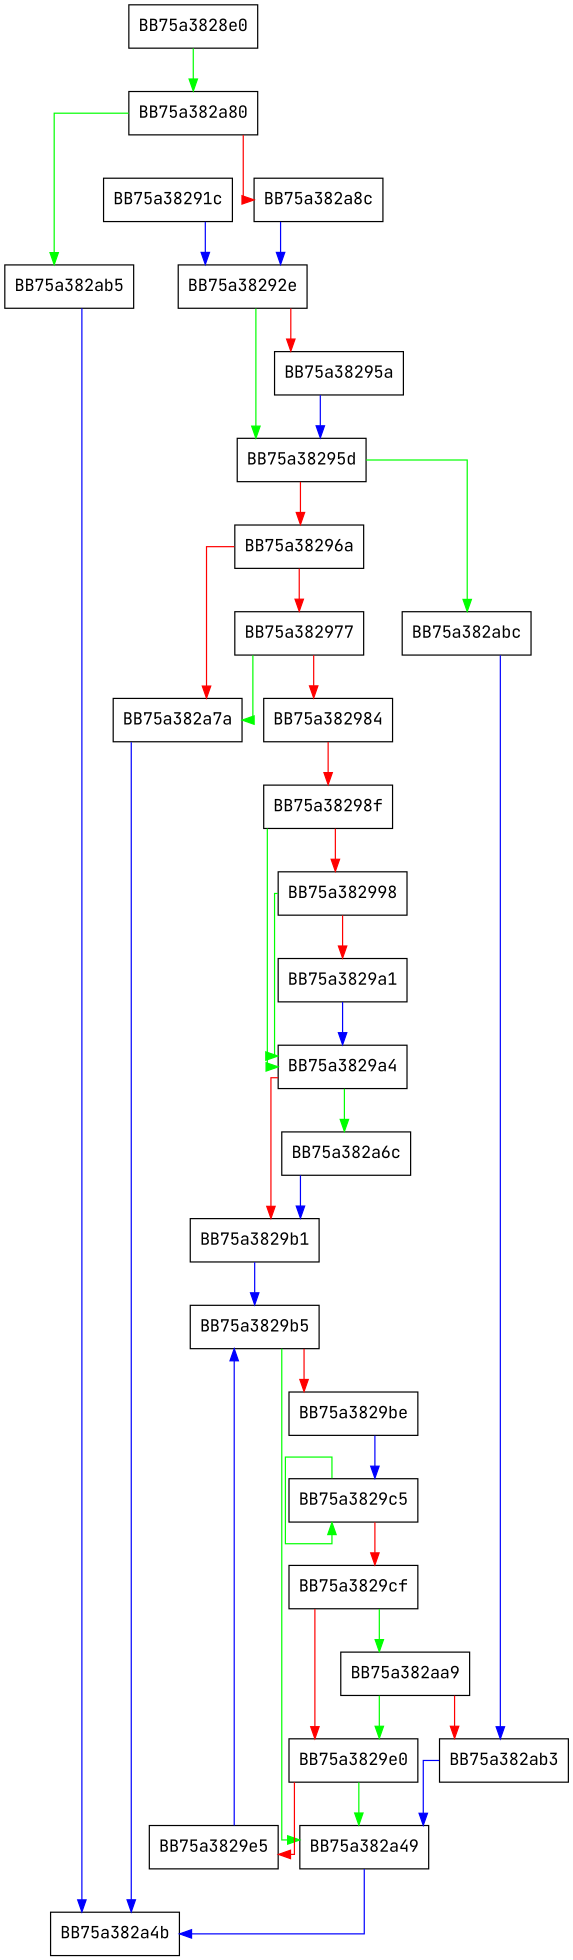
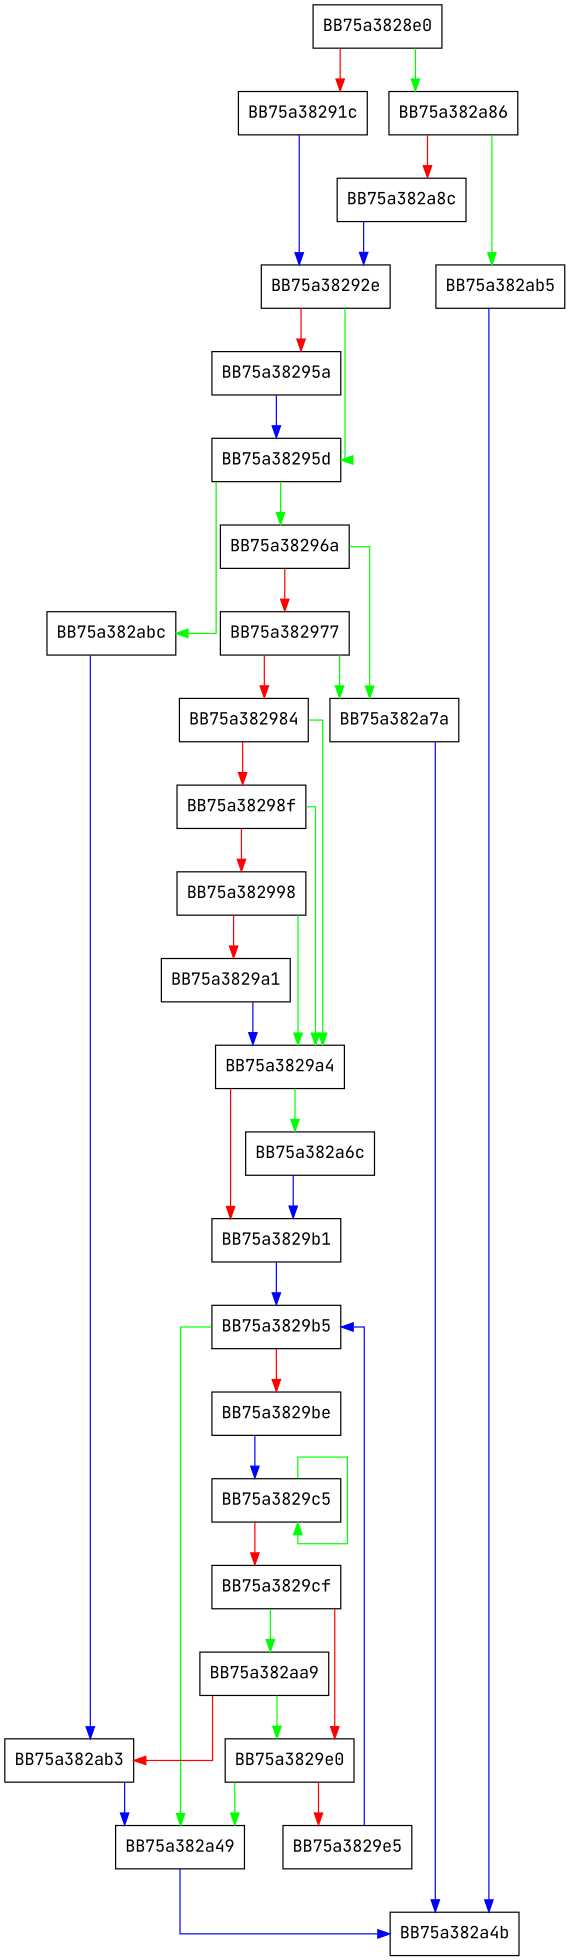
none -> (340, 64)
(193, 113) -> (453, 113)
(300, 497) -> (281, 497)
(207, 603) -> (370, 606)
none -> (323, 870)
